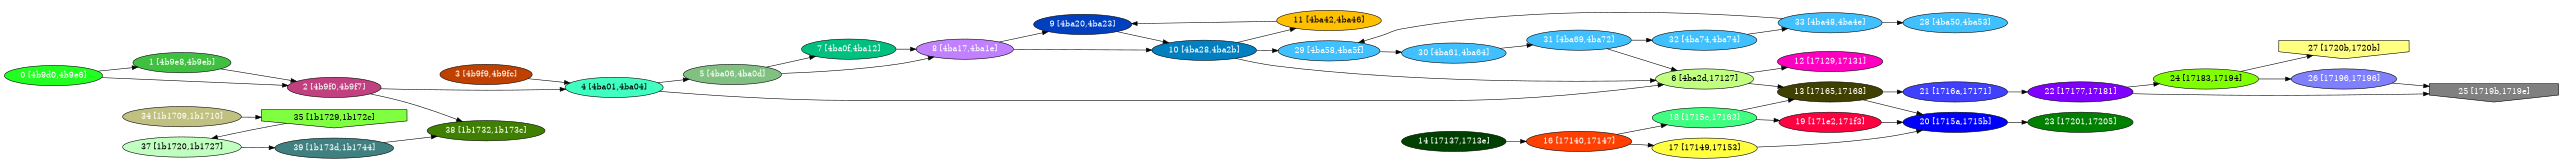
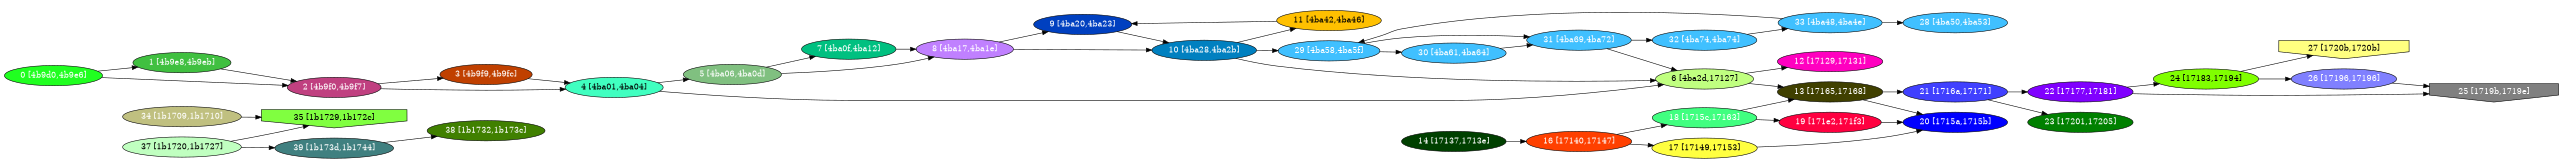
none -> (1444, 36)
(414, 105) -> (408, 81)
(2015, 122) -> (2015, 106)
(252, 130) -> (267, 134)
